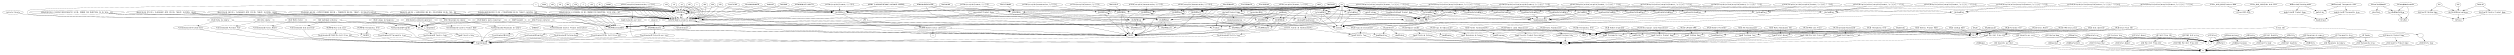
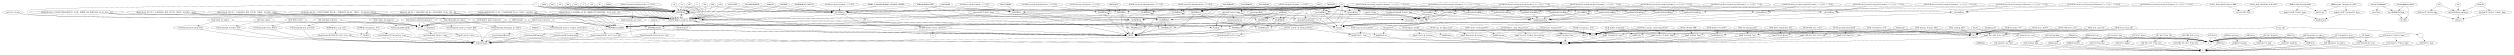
(666, 5) -> none
(1399, 35) -> none
none -> (2031, 43)
